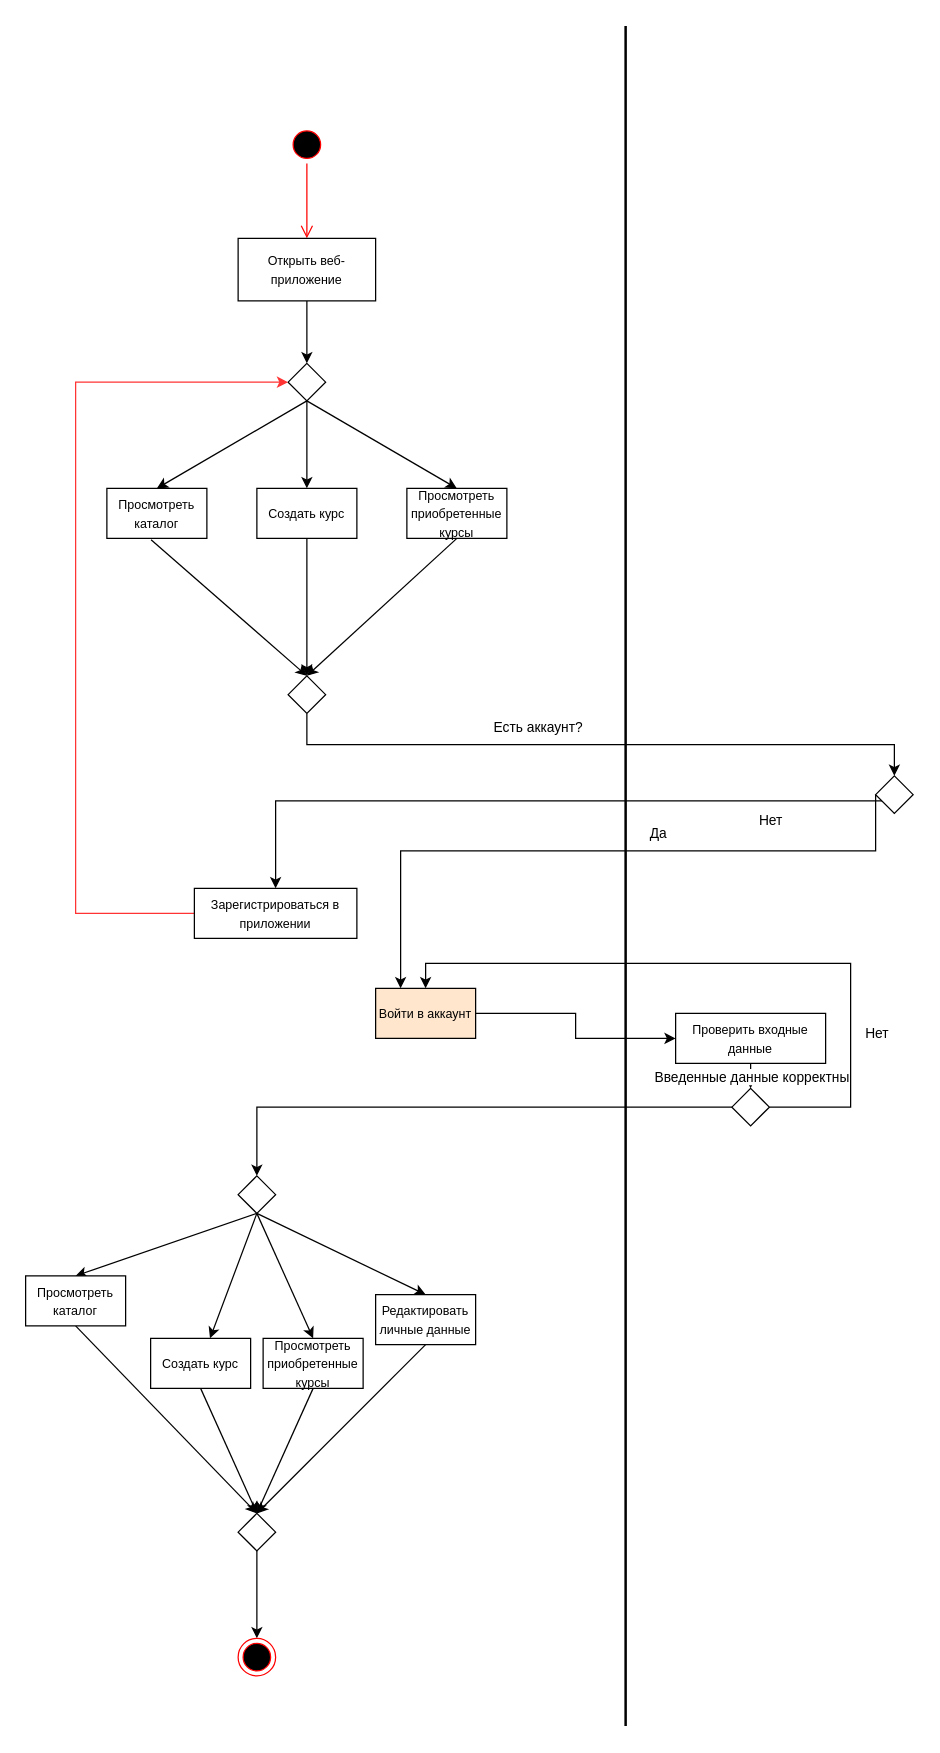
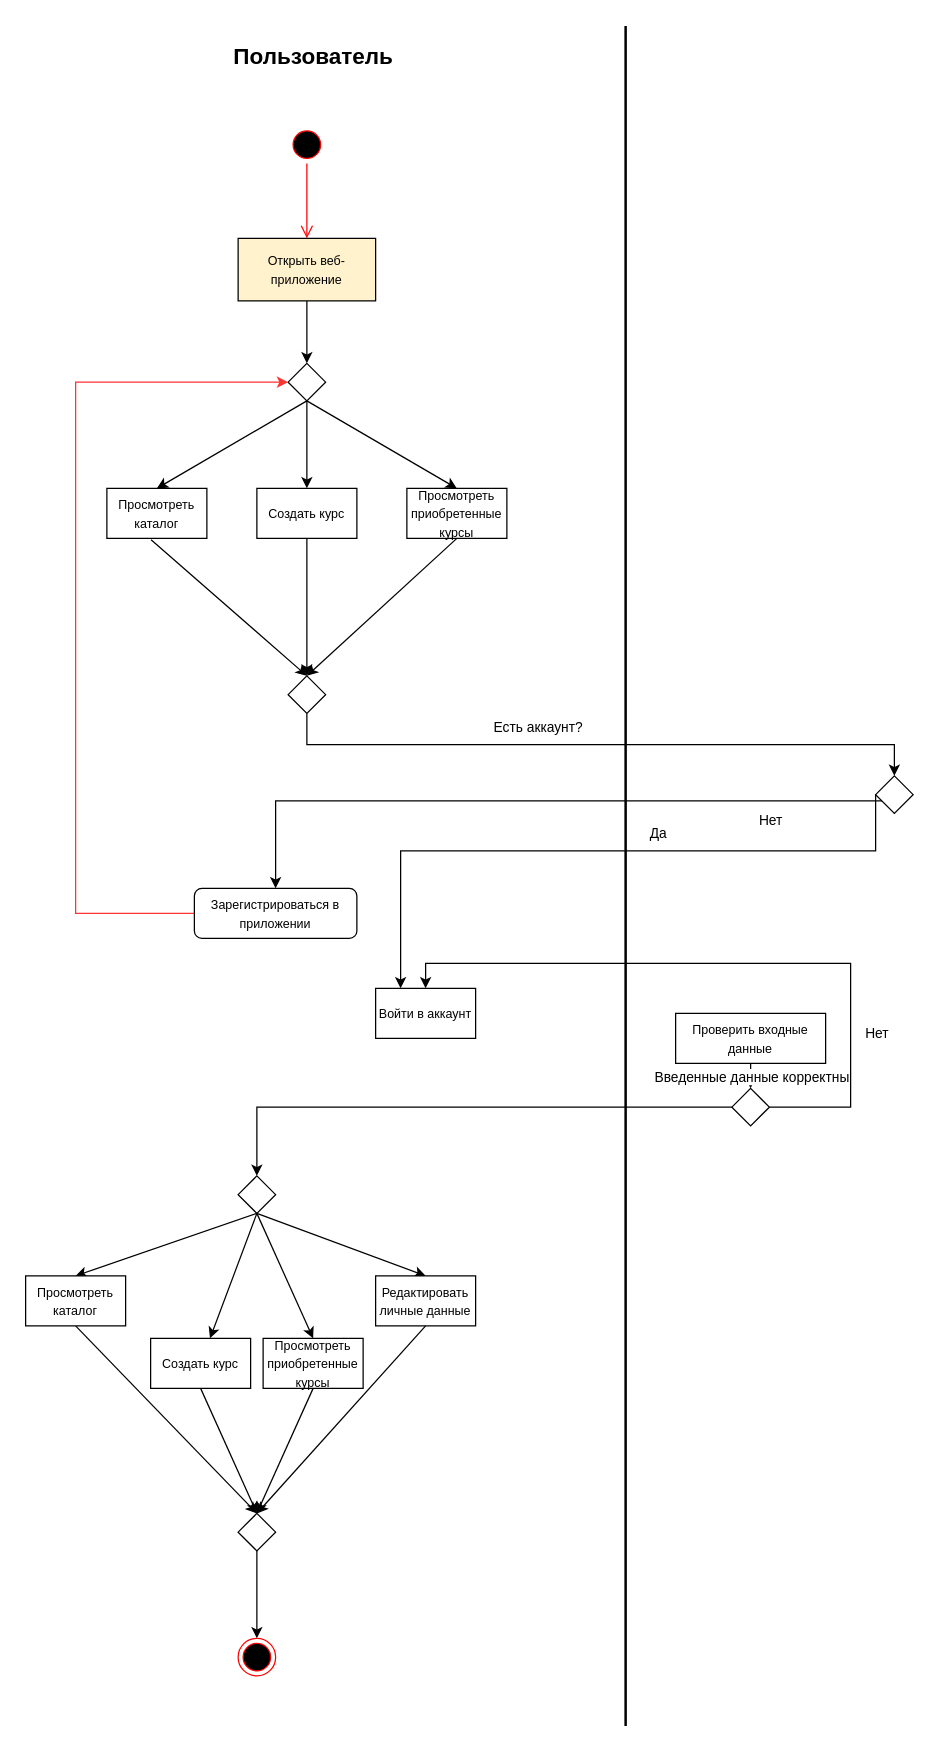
none -> (313, 57)
(307, 269) -> (307, 269)
(276, 913) -> (276, 913)
(426, 1013) -> (426, 1013)
(576, 1021) -> none
(426, 1319) -> (426, 1301)
